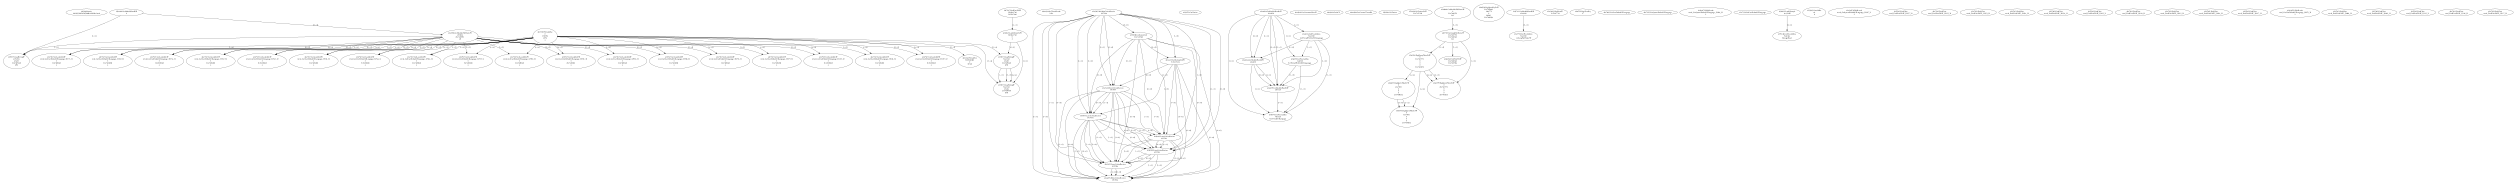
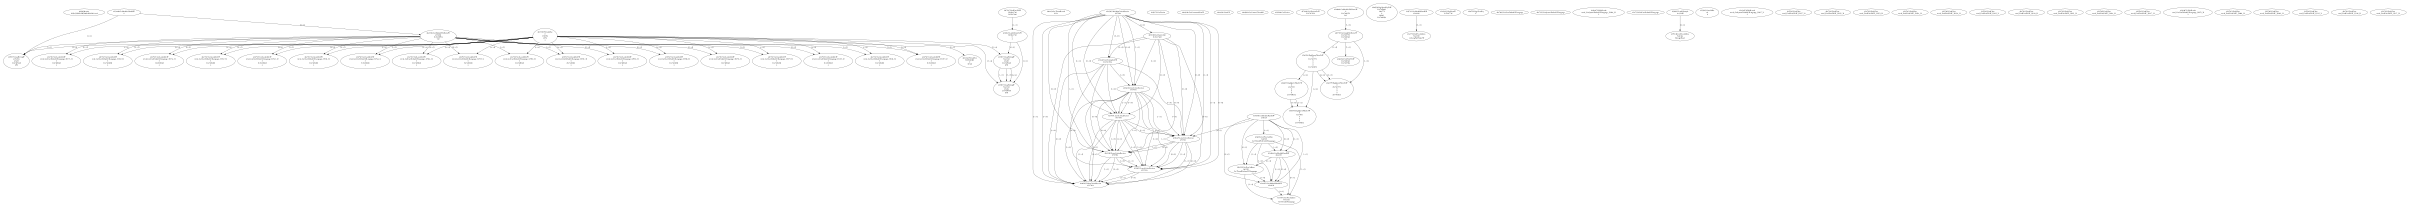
(1229, 66) -> (1224, 128)
none -> (1264, 161)
